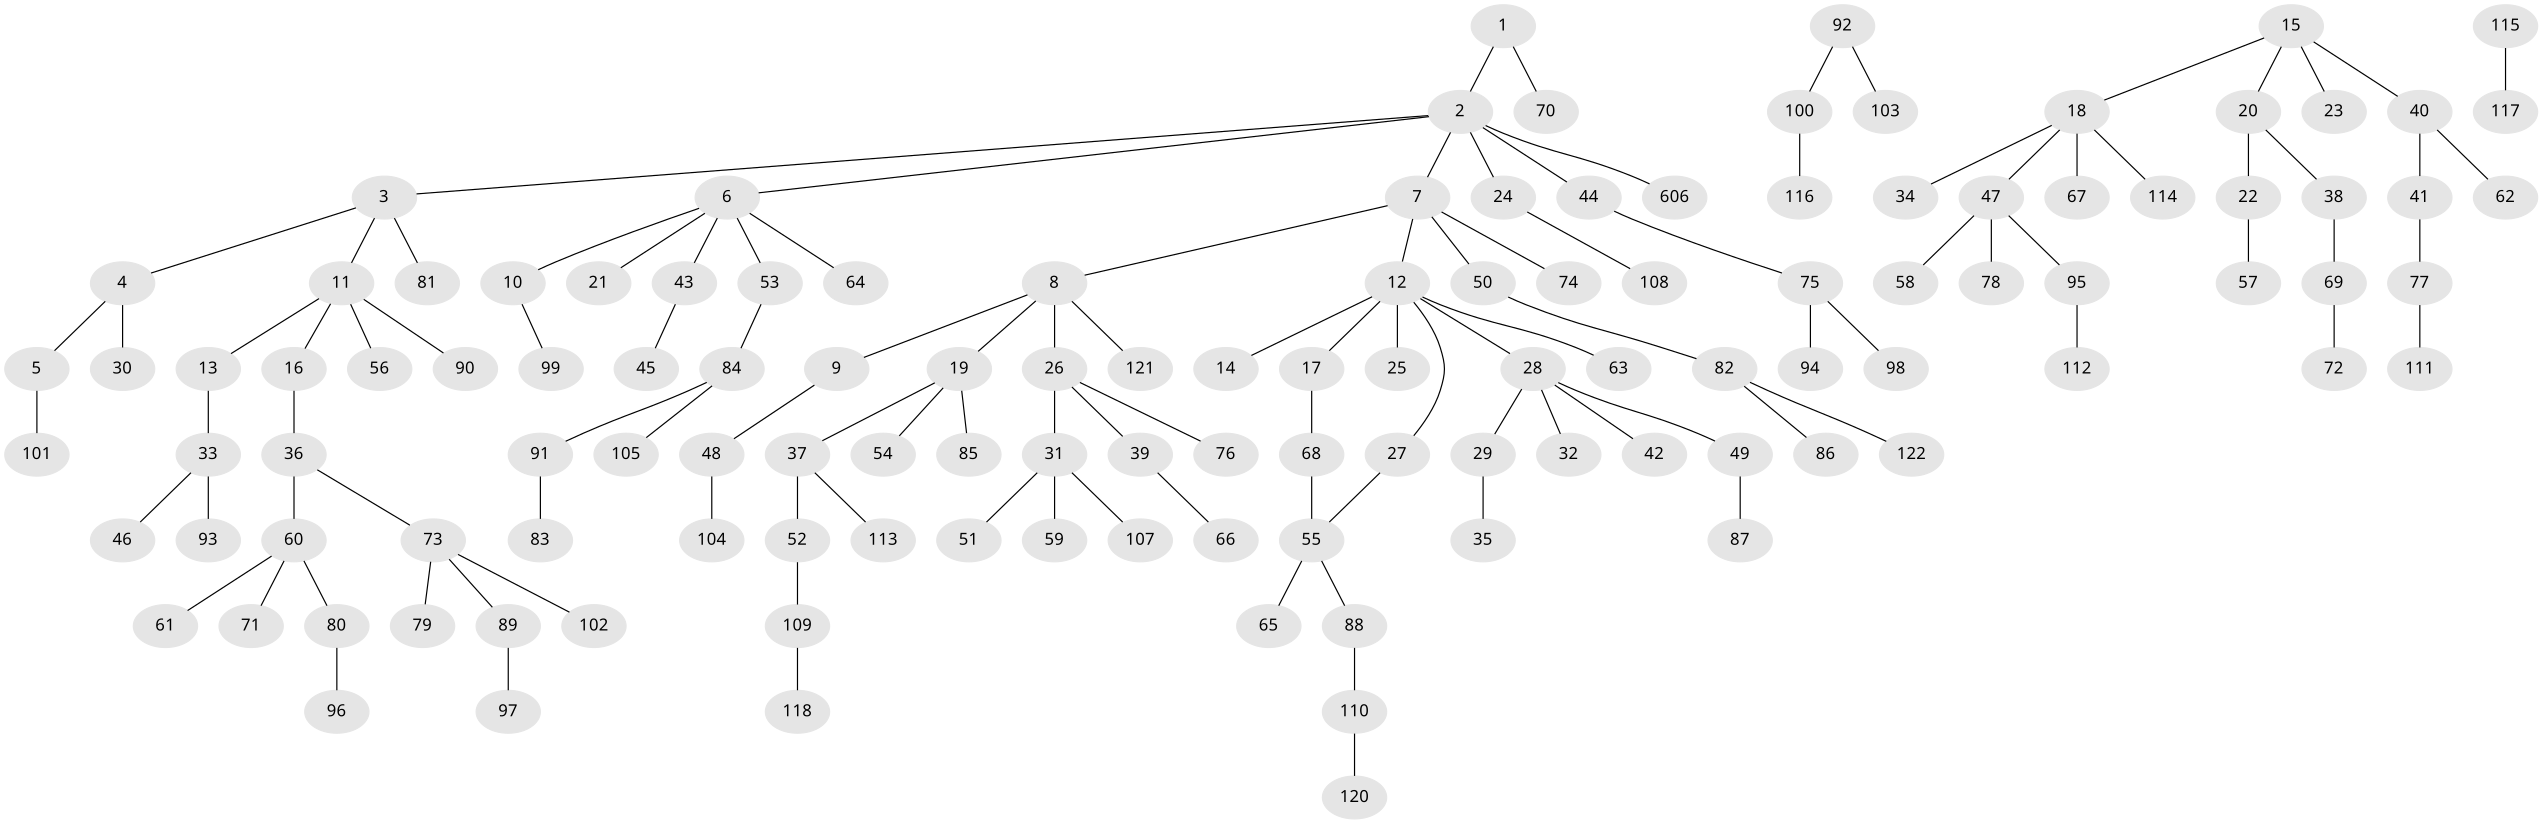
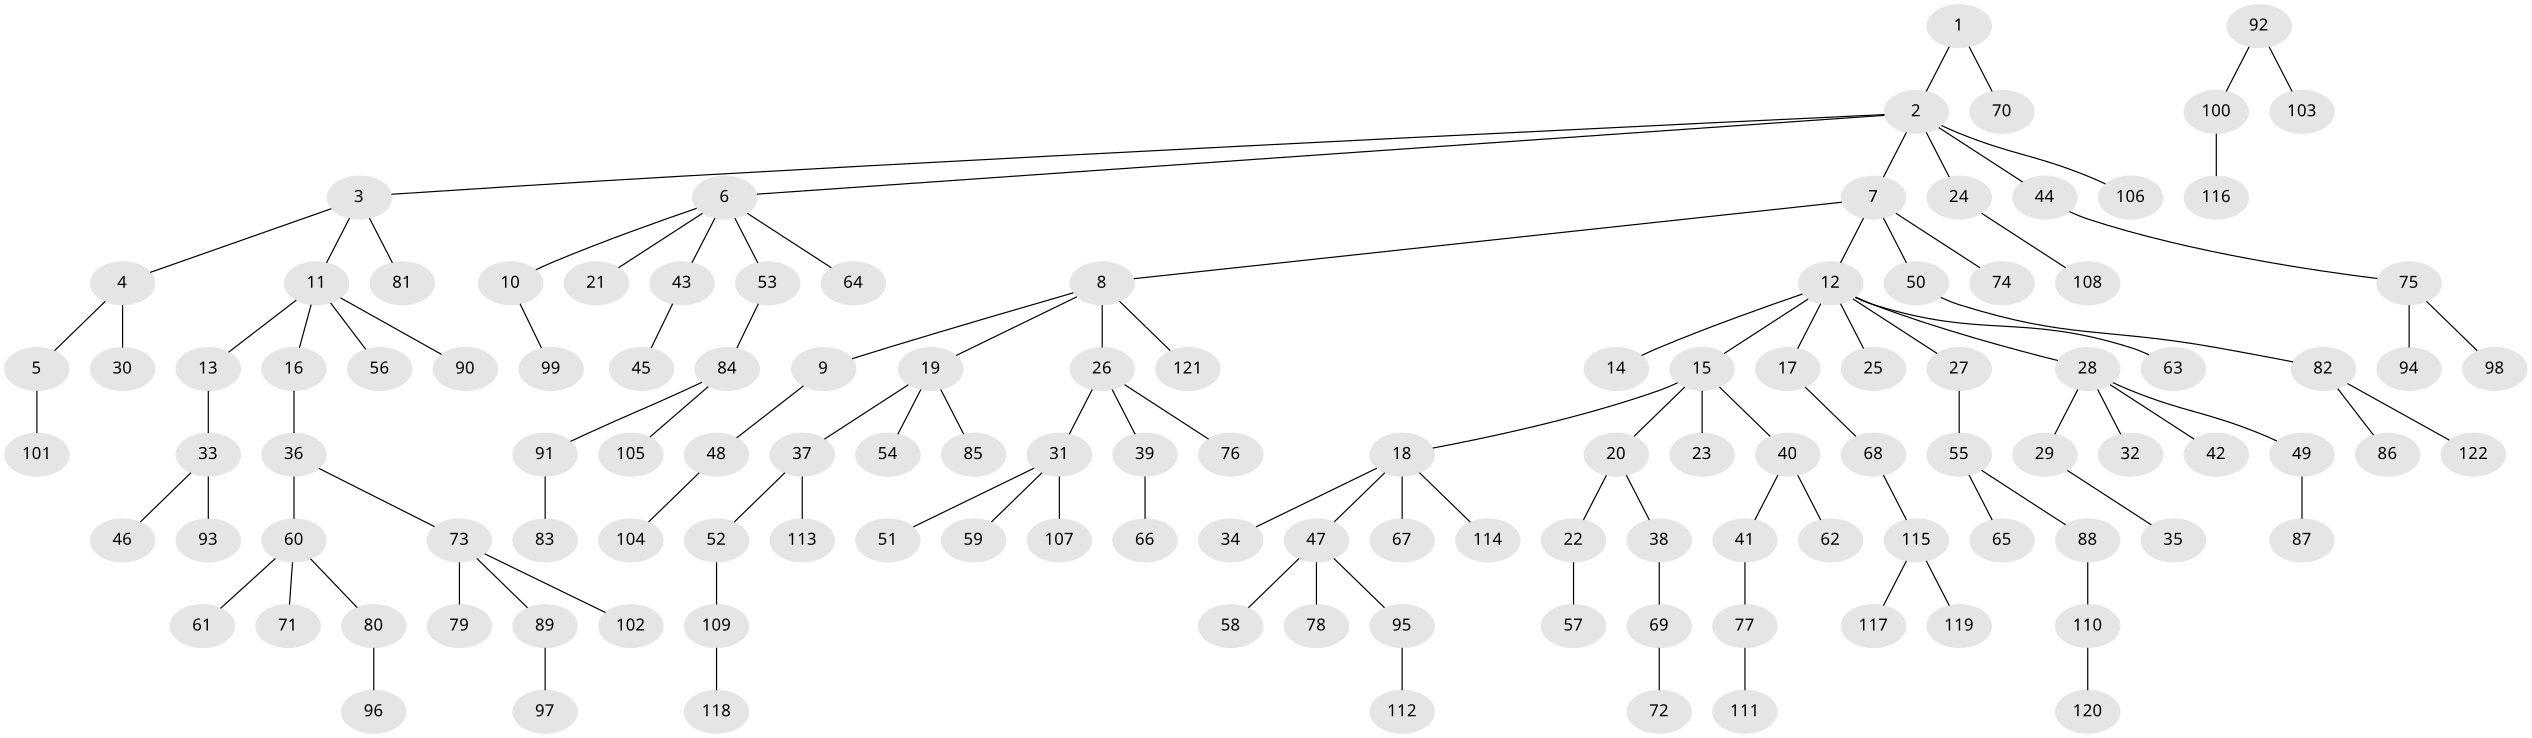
(1675, 198) -> (2131, 198)
none -> (1766, 326)
(1312, 498) -> (1895, 498)
none -> (1959, 626)
